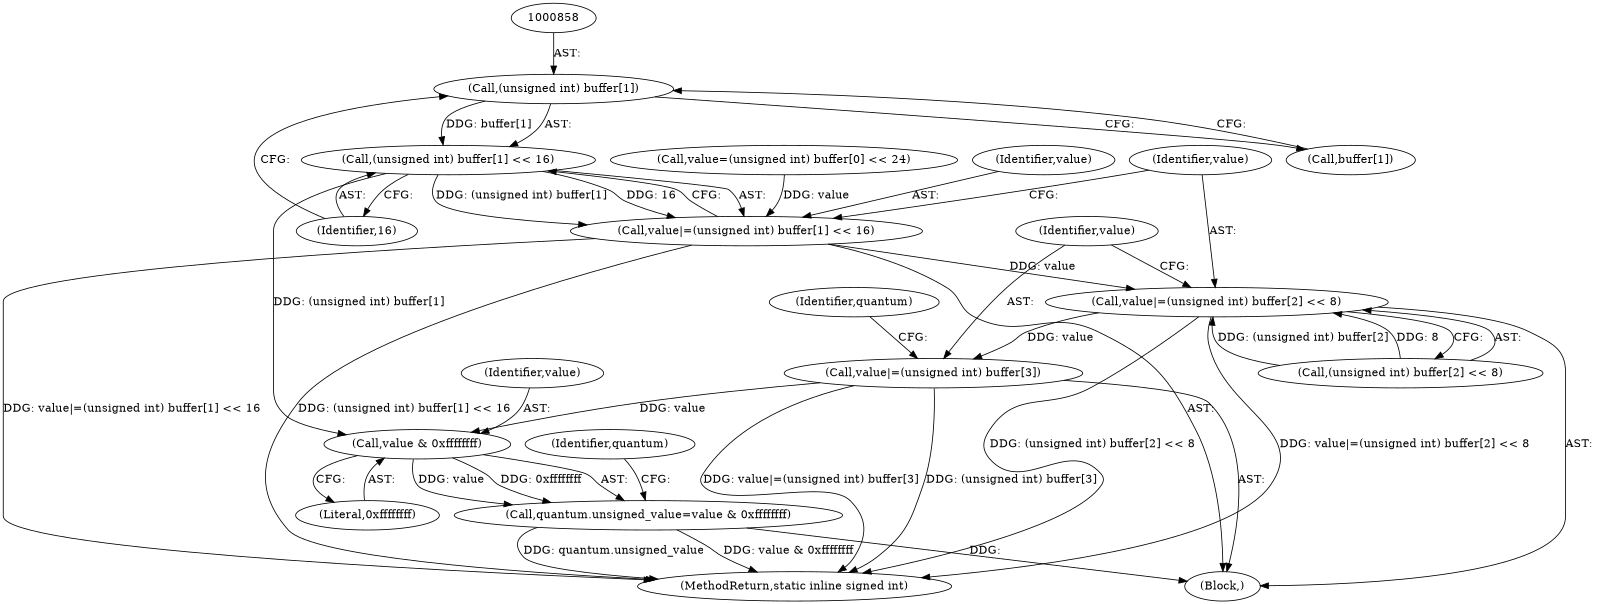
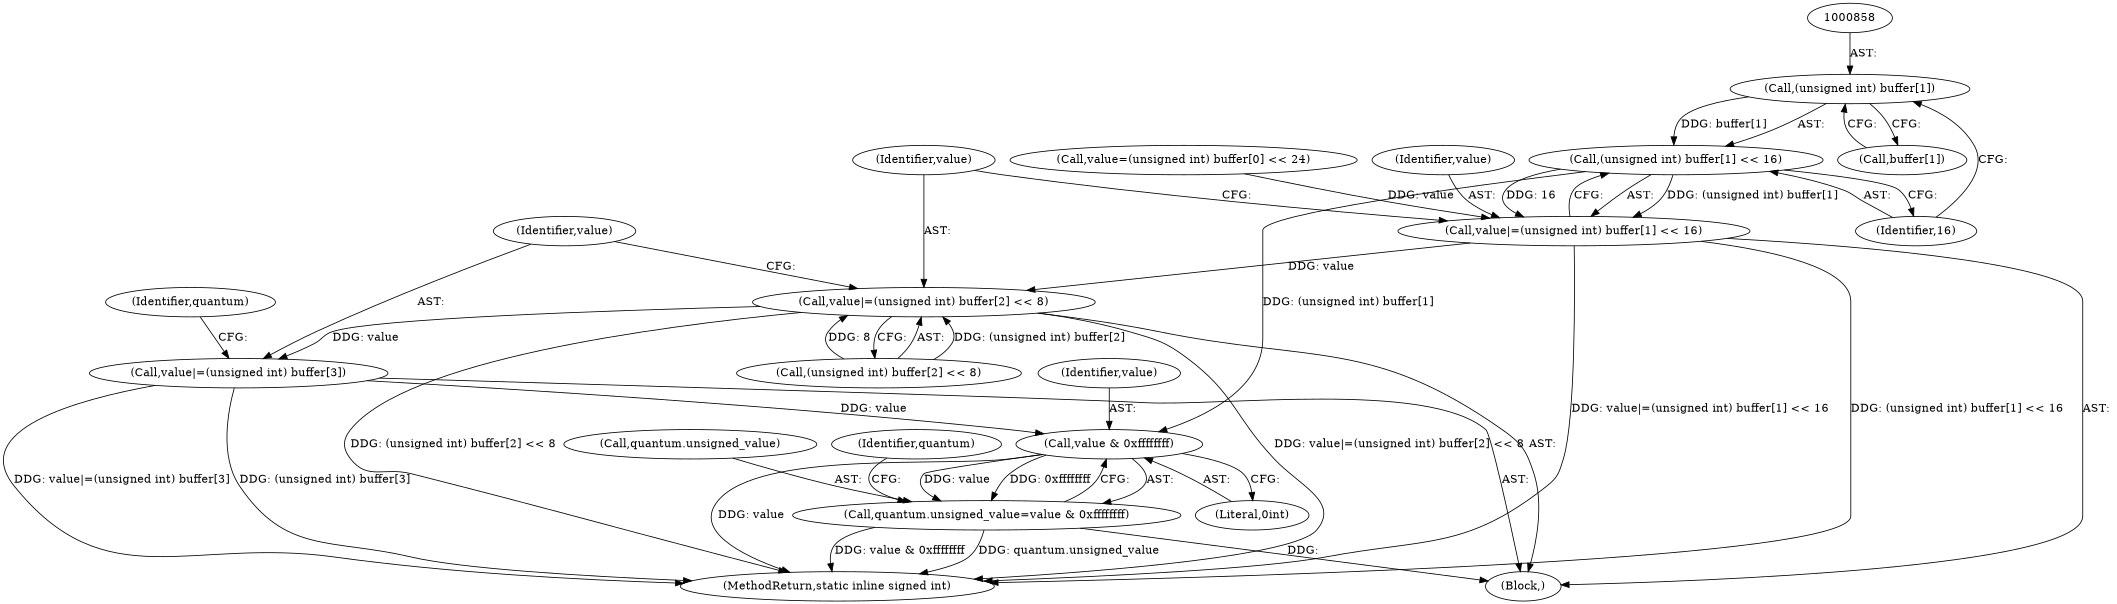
none -> (690, 444)
none -> (822, 467)
none -> (1088, 489)
(368, 515) -> (1252, 515)
